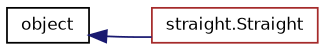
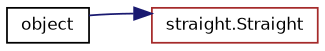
(129, 37) -> (111, 14)
